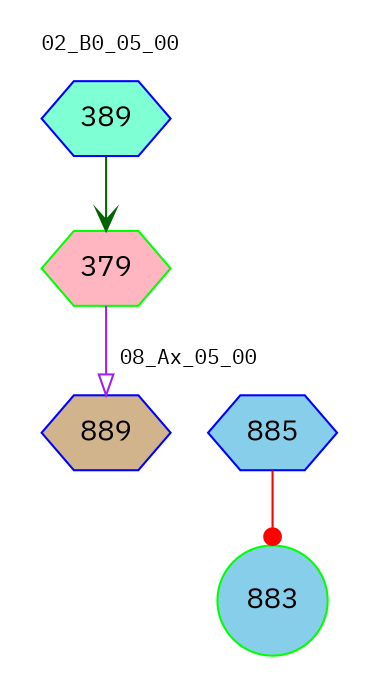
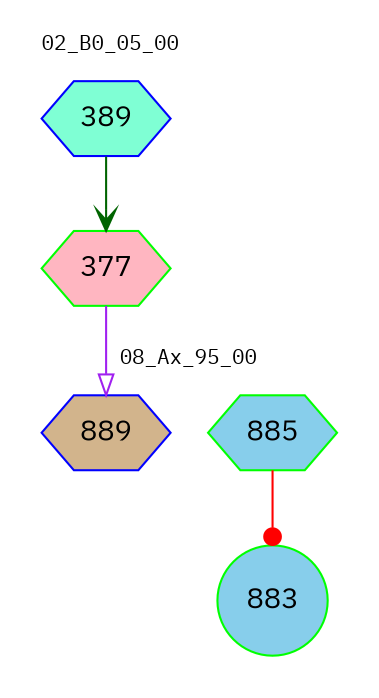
(106, 268) -> (106, 268)
(189, 359) -> (189, 359)
(273, 433) -> (273, 433)
